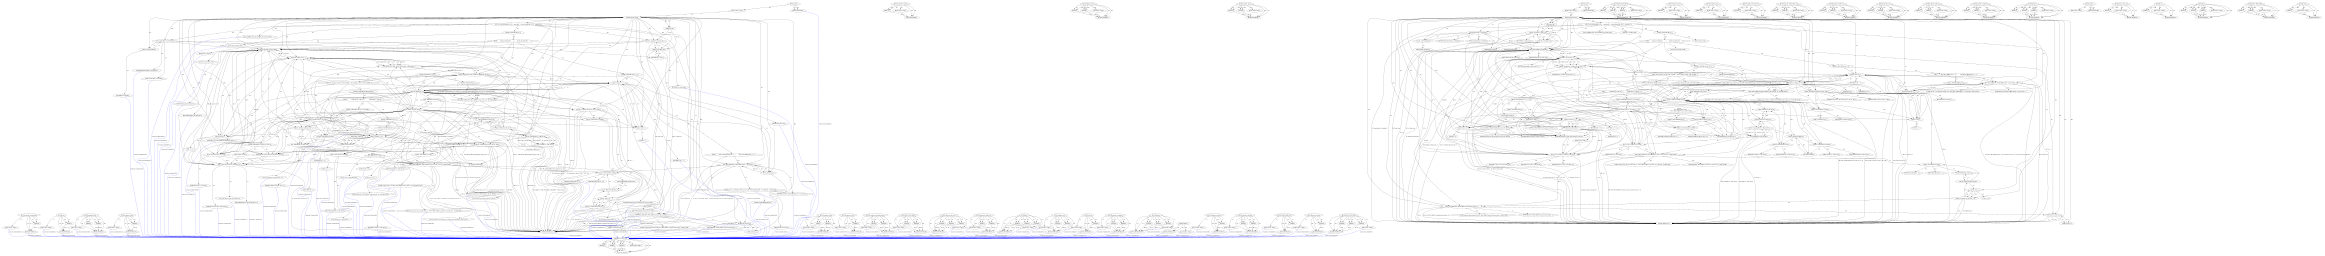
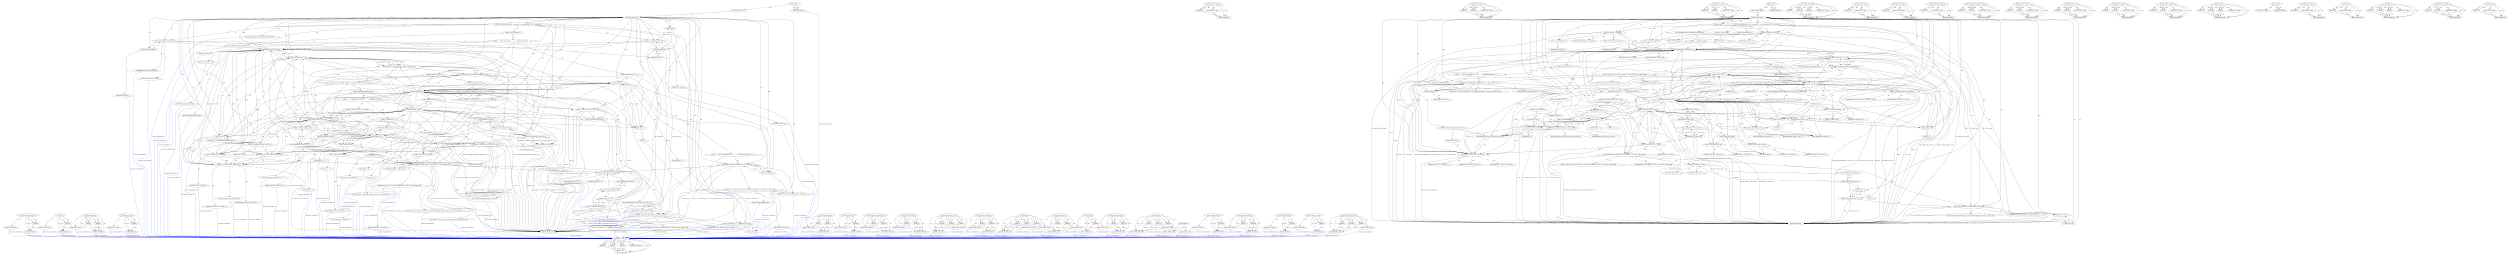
(1564, 75) -> none
